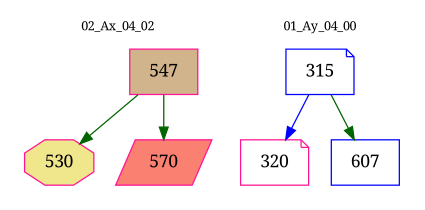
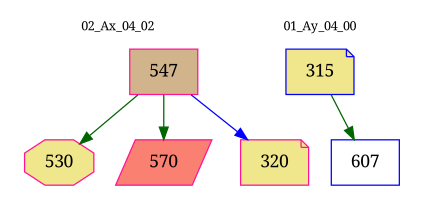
(320, 72) -> (320, 72)
(300, 112) -> (212, 111)
(275, 163) -> (275, 163)
